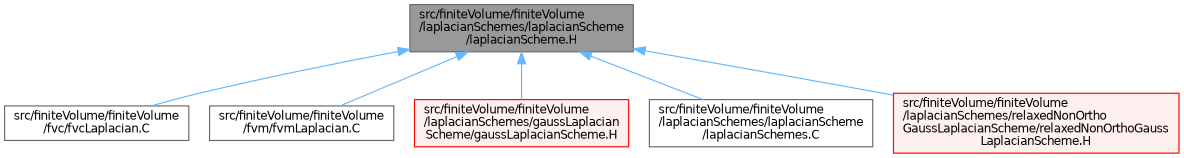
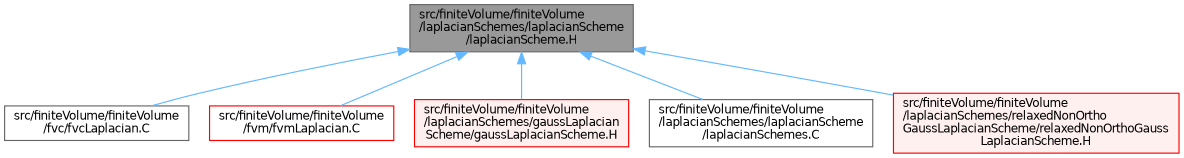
(302, 123) -> (302, 123)
